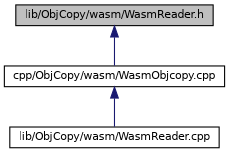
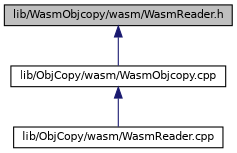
(114, 15) -> (118, 15)
(114, 76) -> (118, 76)
